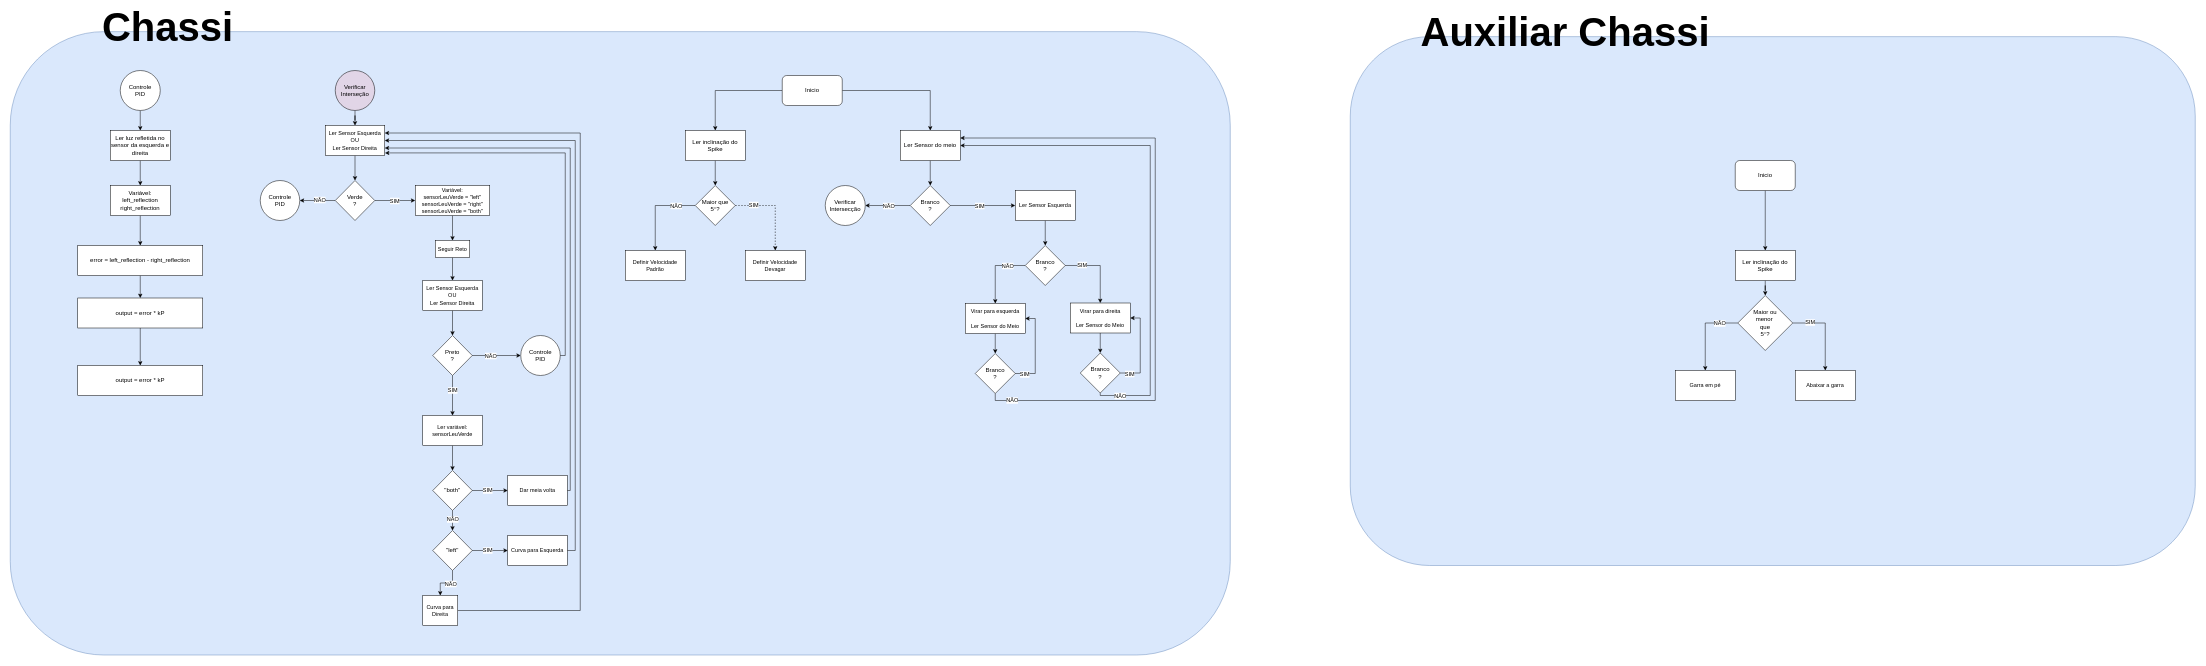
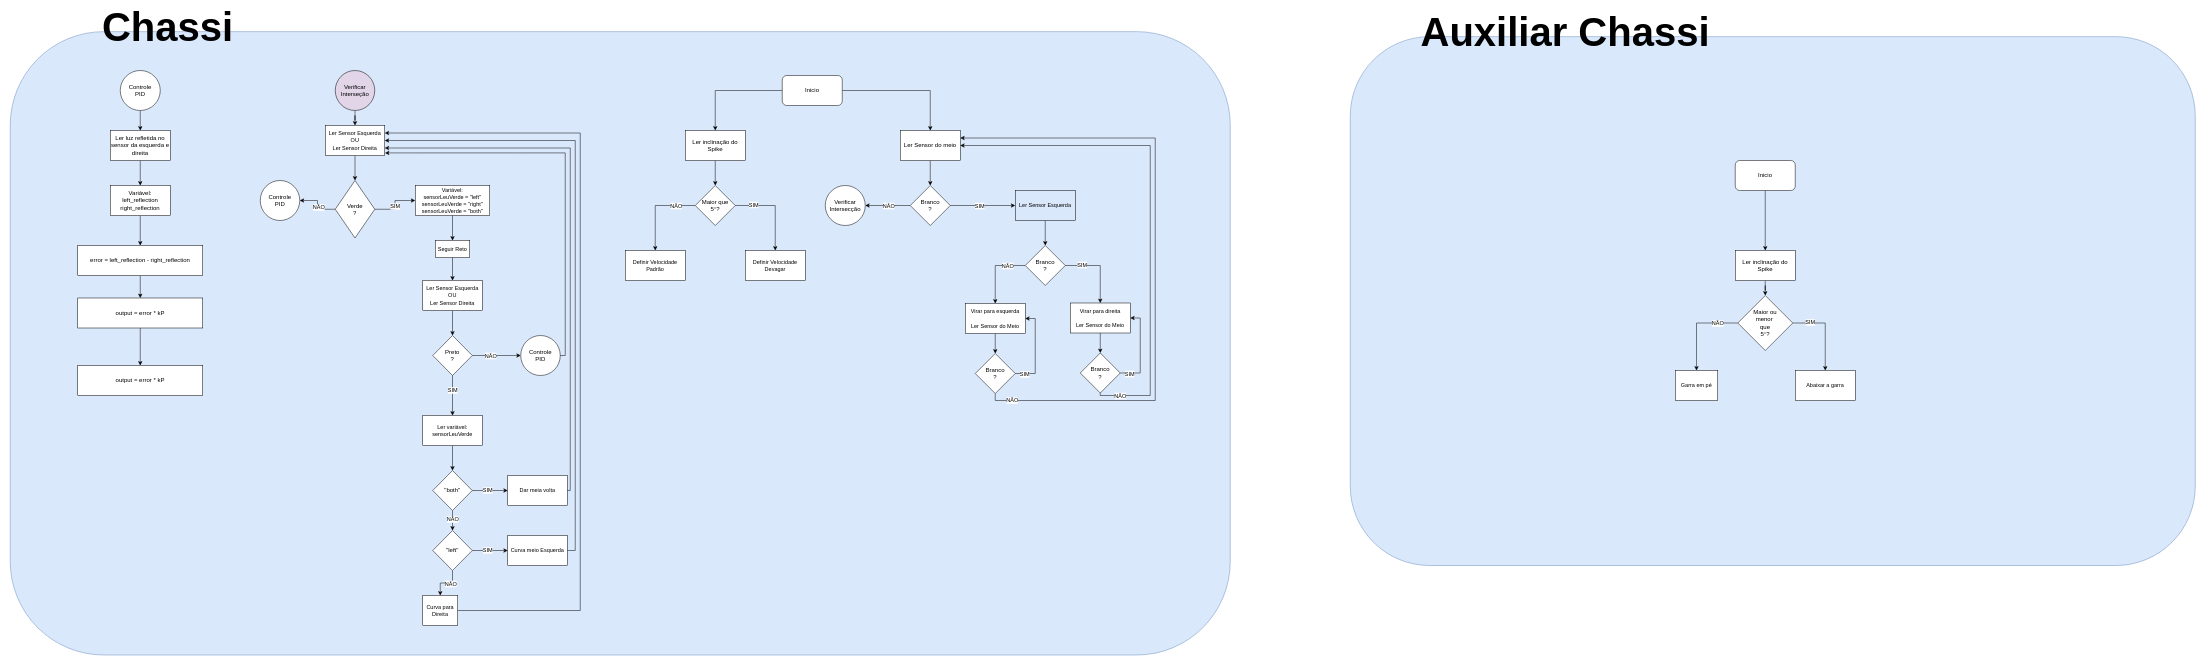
(355, 200) -> (355, 209)
(1045, 205) -> (1045, 205)
(775, 217) -> (775, 217)
(1705, 385) -> (1697, 385)
(538, 550) -> (538, 550)
